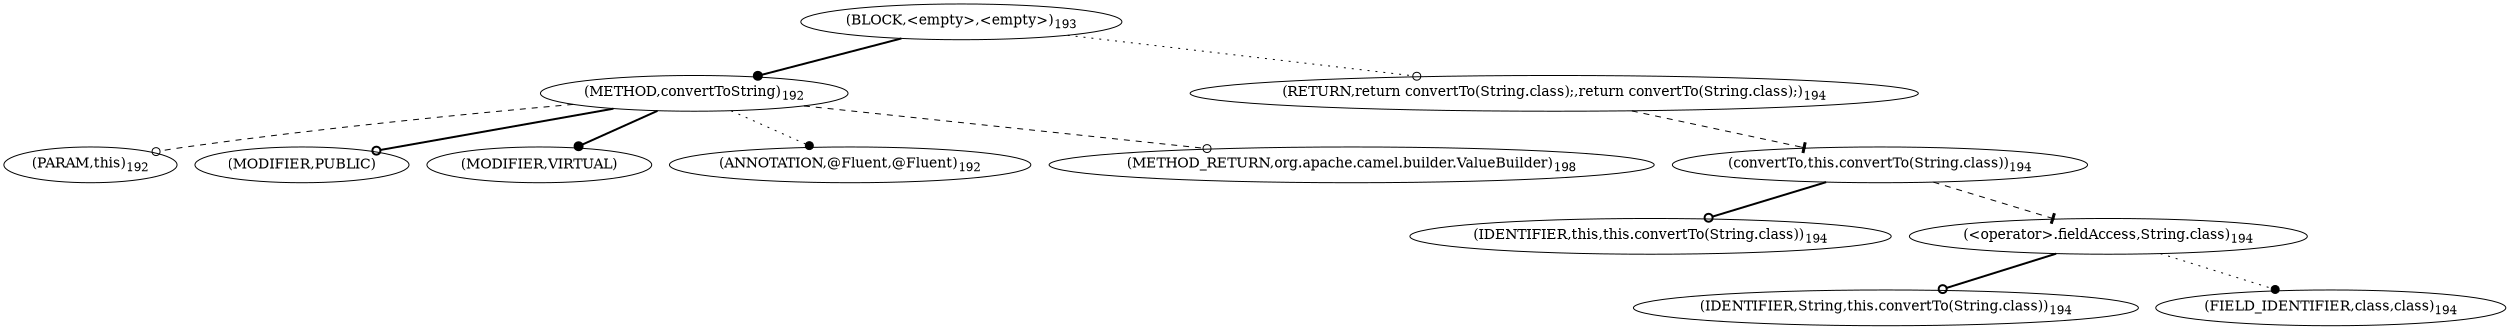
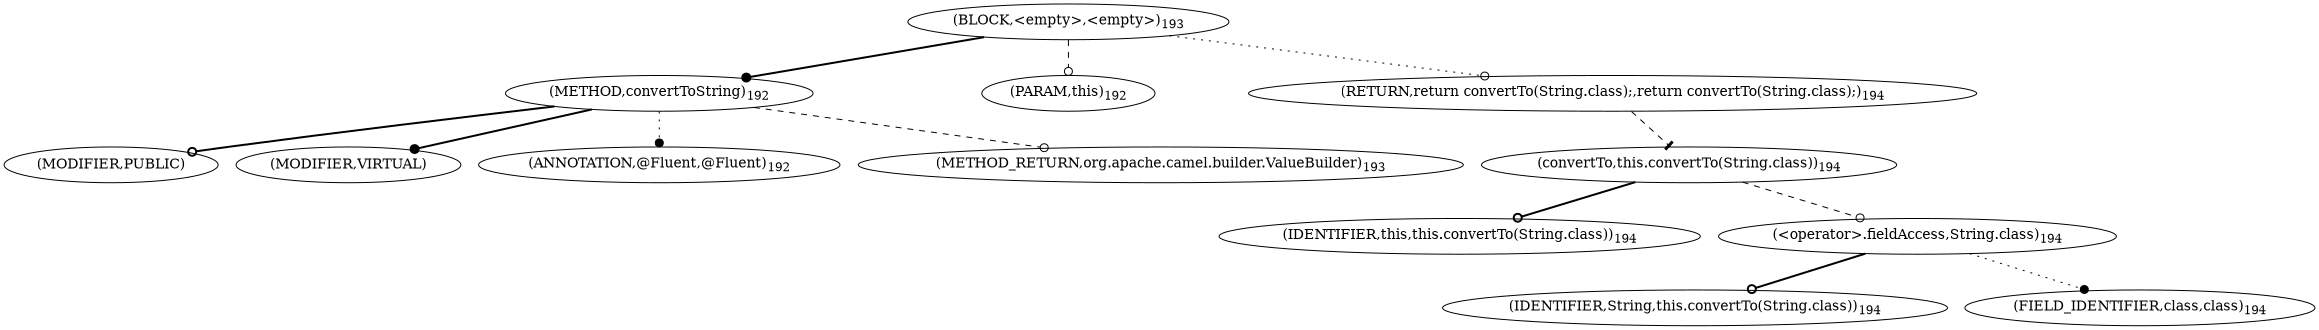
(366, 125) -> (1068, 54)
(1565, 163) -> (1374, 163)
(1992, 200) -> (1799, 199)
